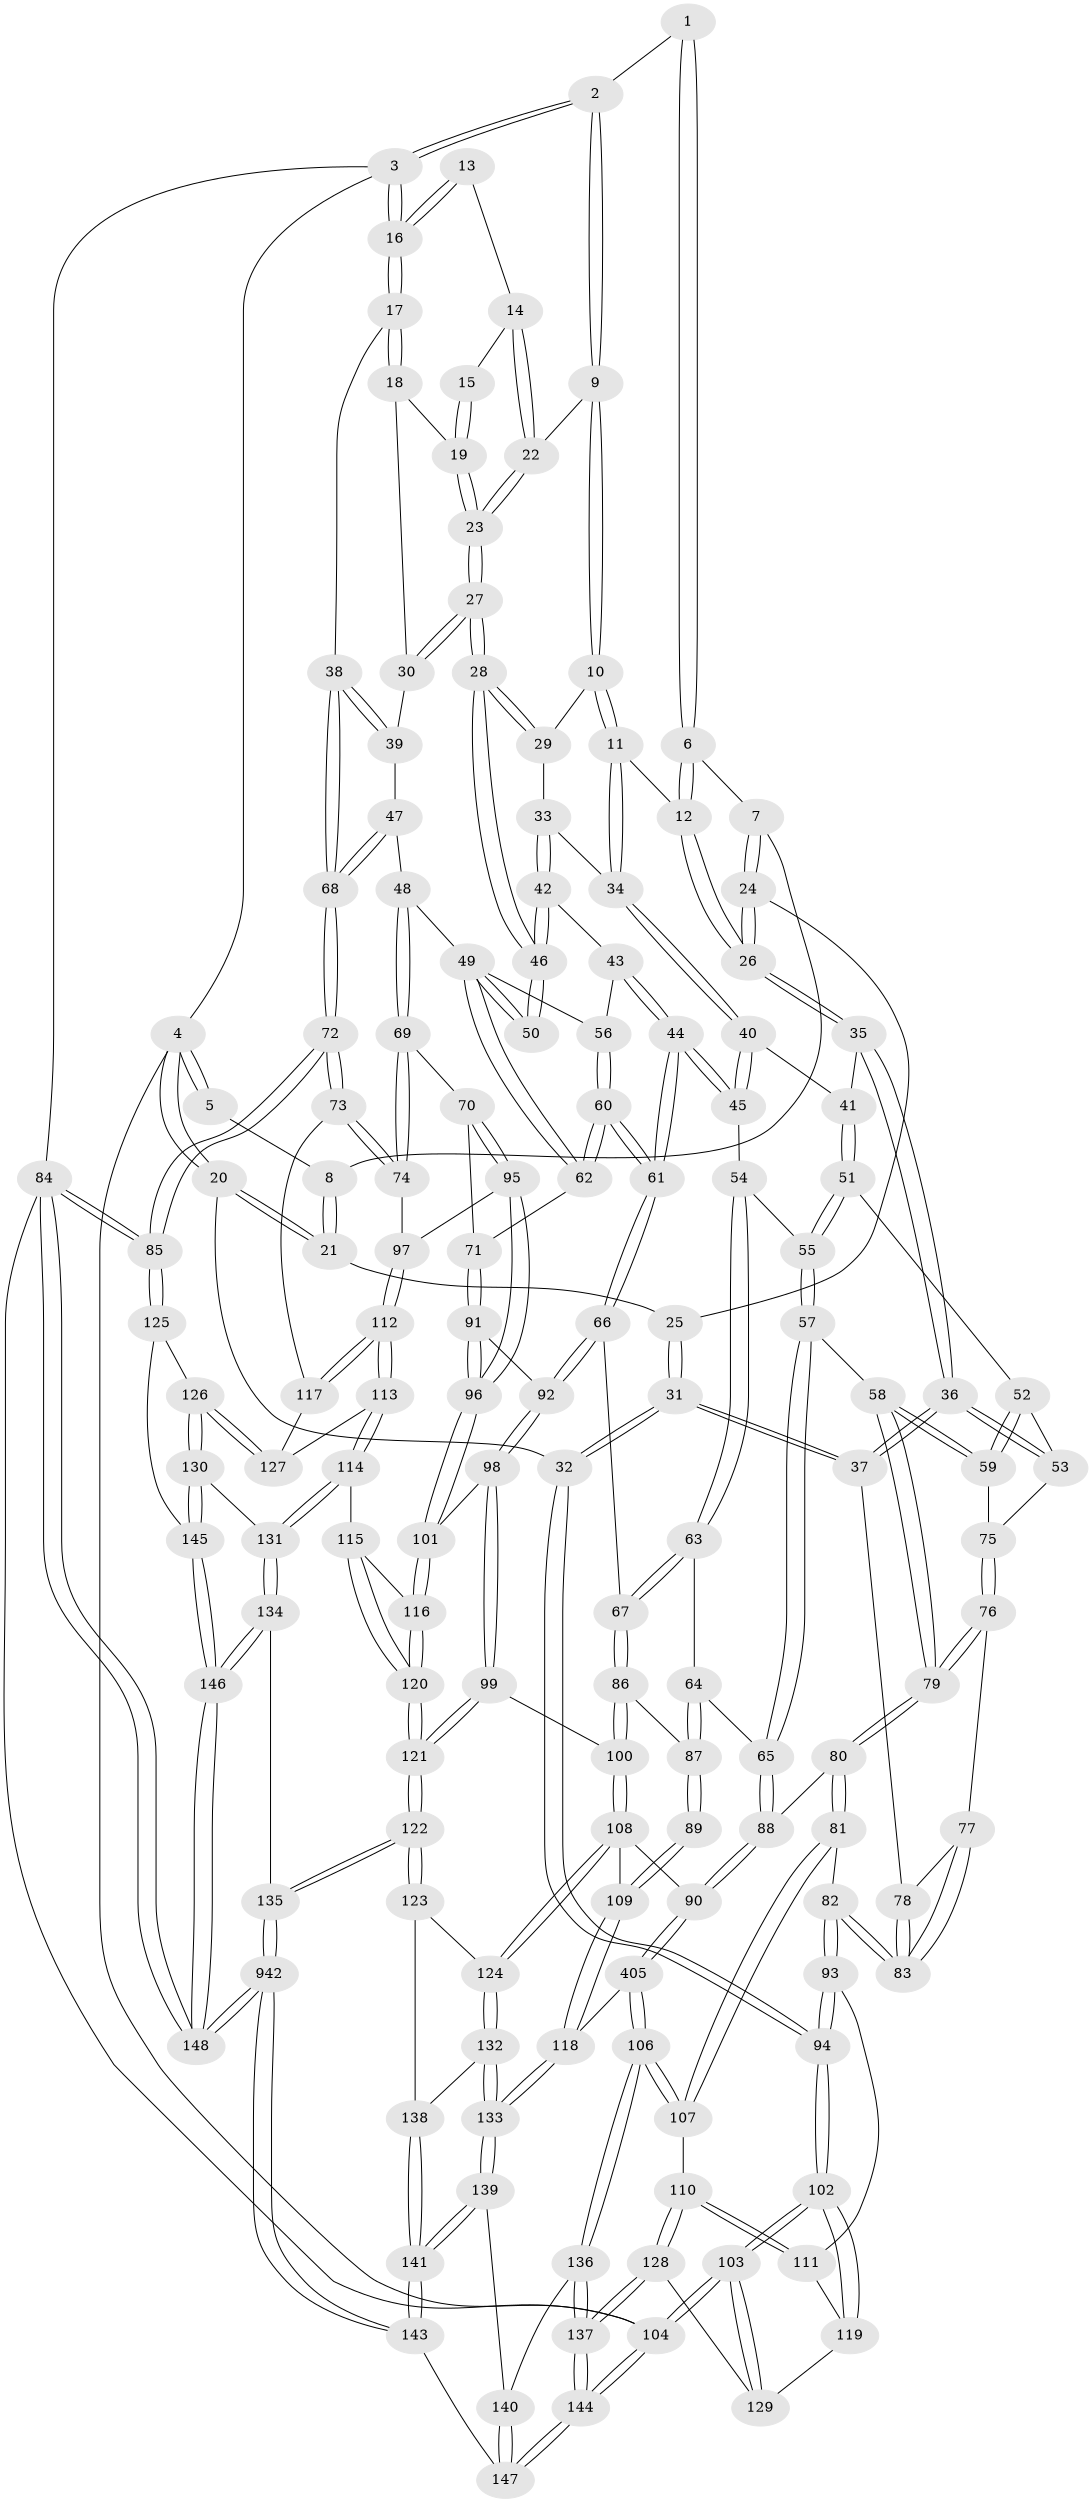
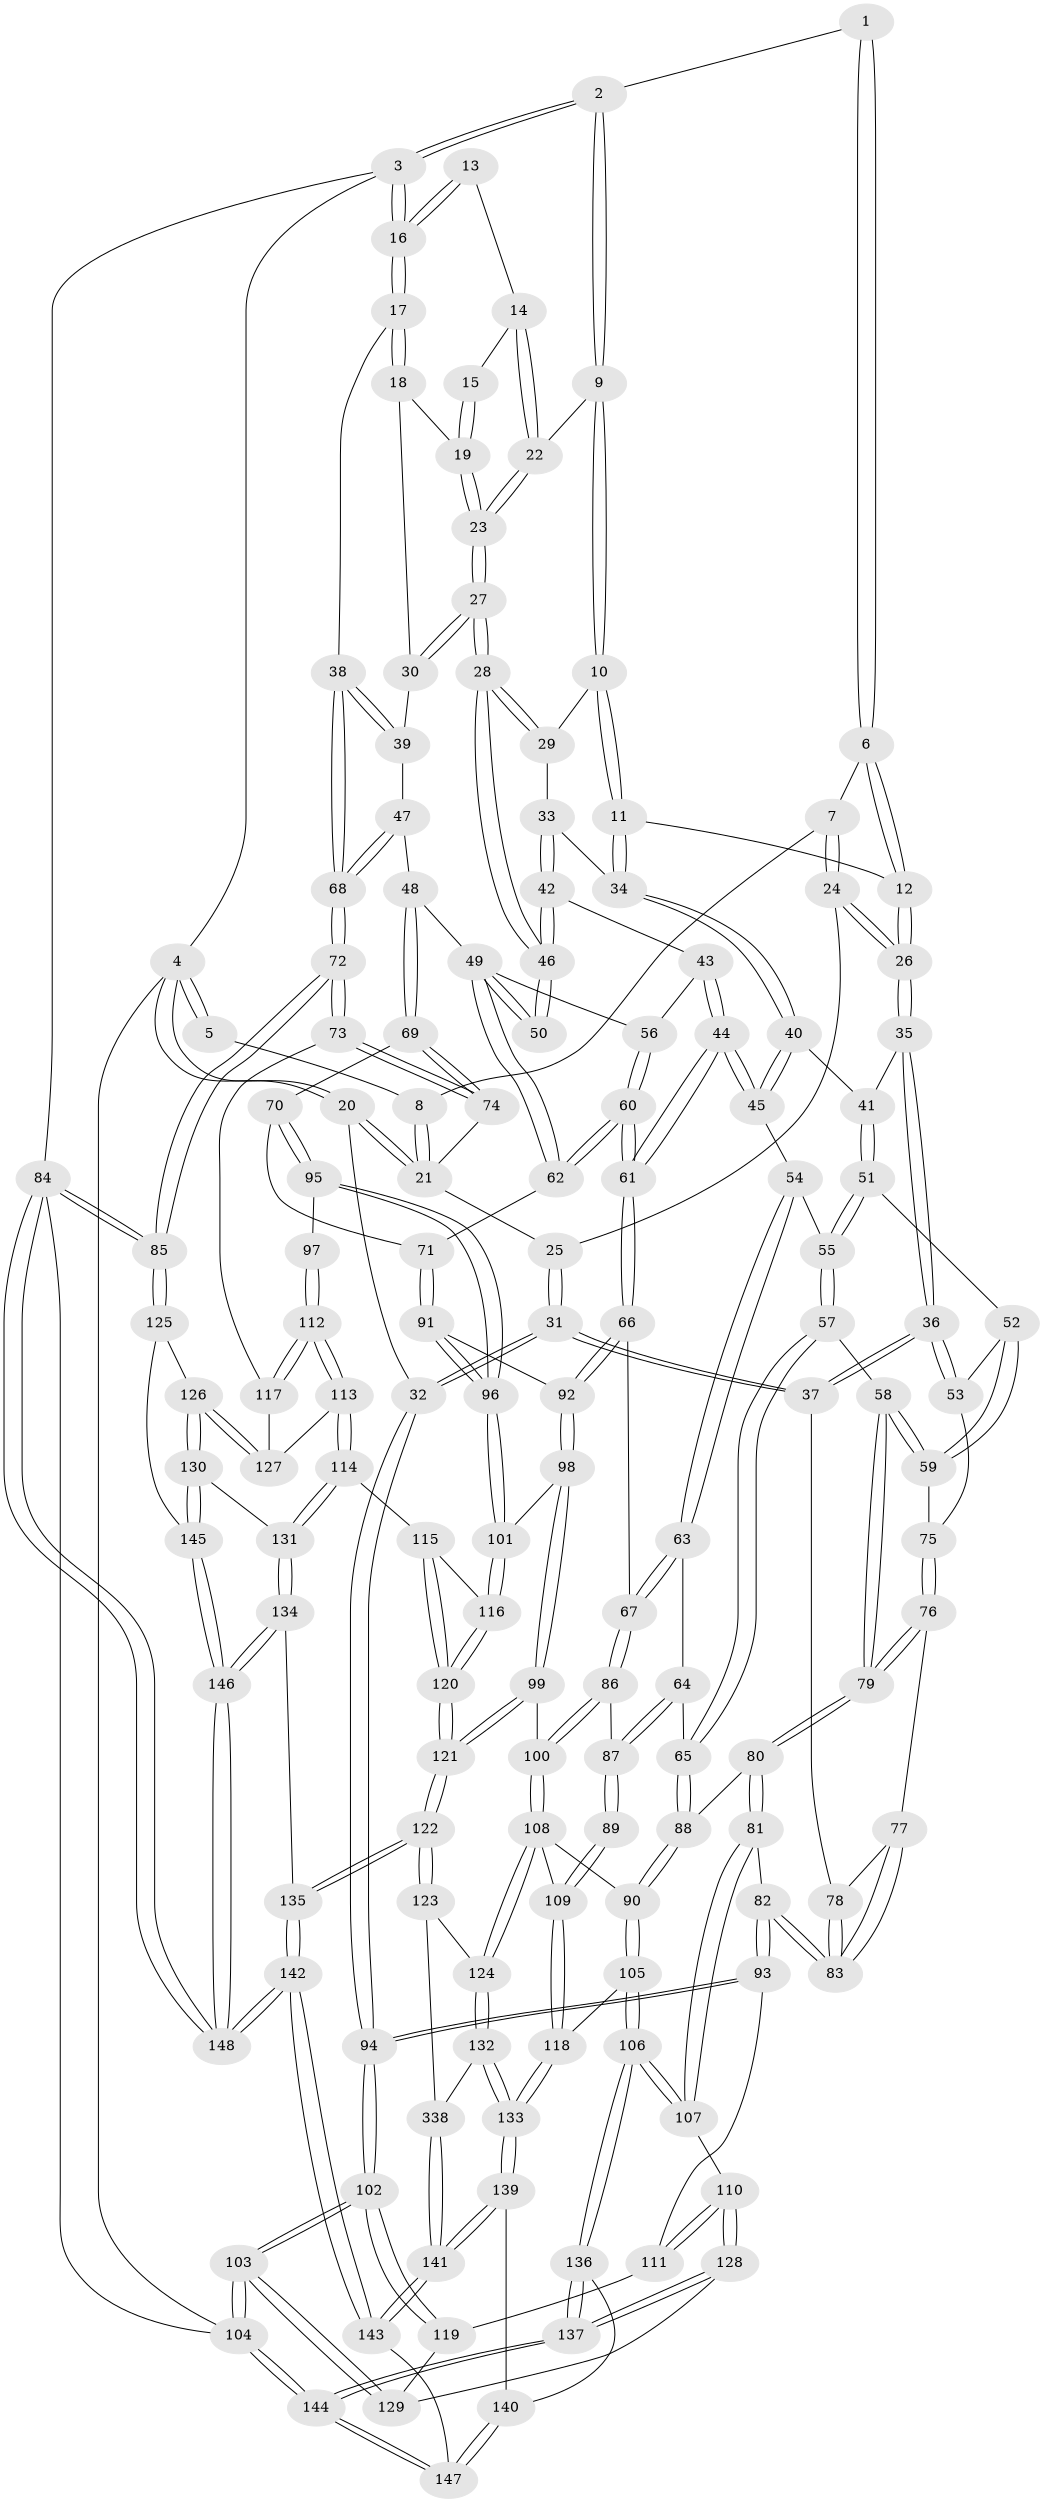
(402, 1215) -> (458, 1143)
(270, 1974) -> (293, 1974)
(634, 1974) -> (633, 1974)
(415, 2119) -> (436, 2119)
